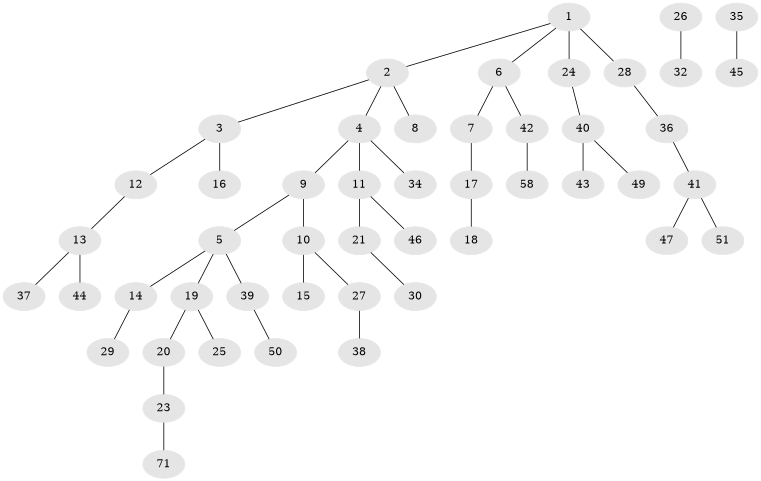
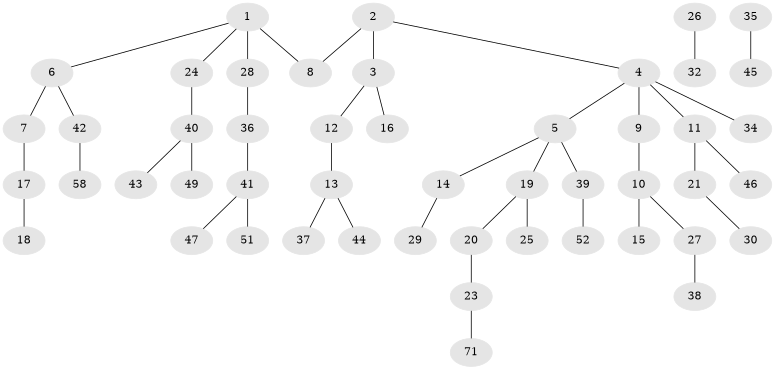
(478, 45) -> (279, 45)
(262, 213) -> (597, 101)
(276, 352) -> (583, 241)
